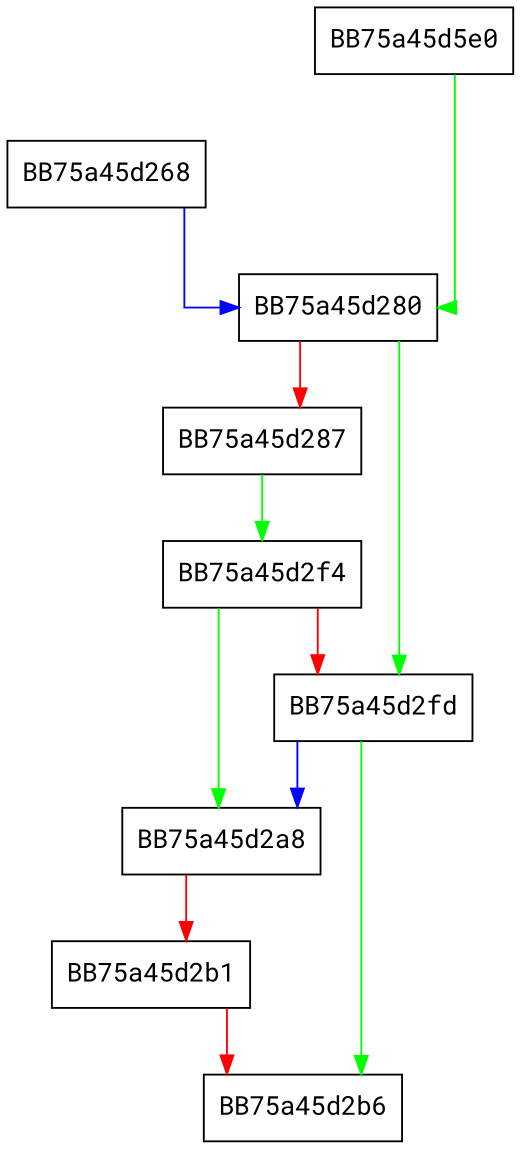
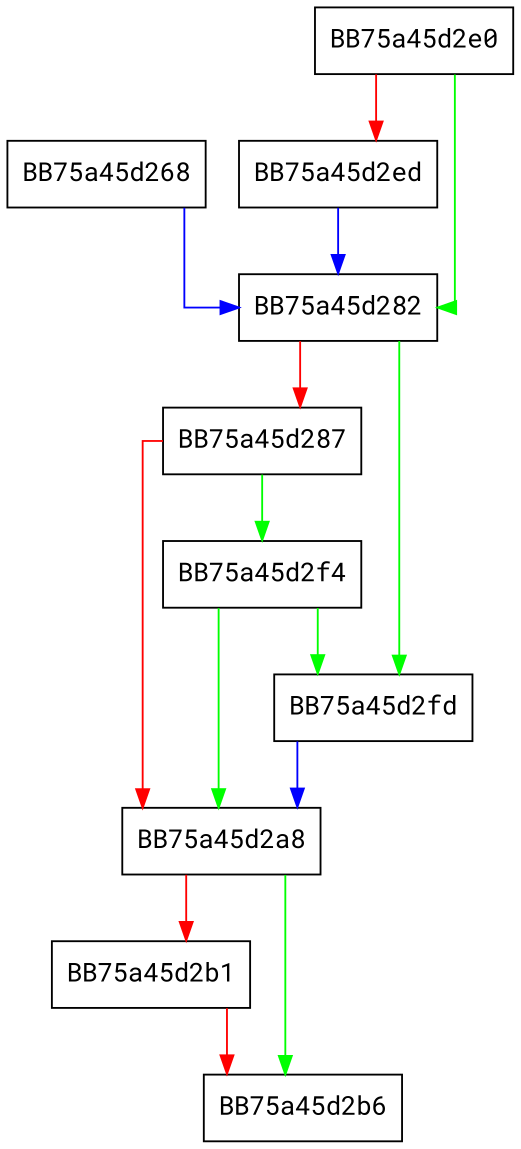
(414, 41) -> (414, 41)
none -> (338, 174)
(338, 308) -> (338, 308)
none -> (143, 605)
(318, 632) -> (318, 632)
(361, 898) -> (285, 965)
